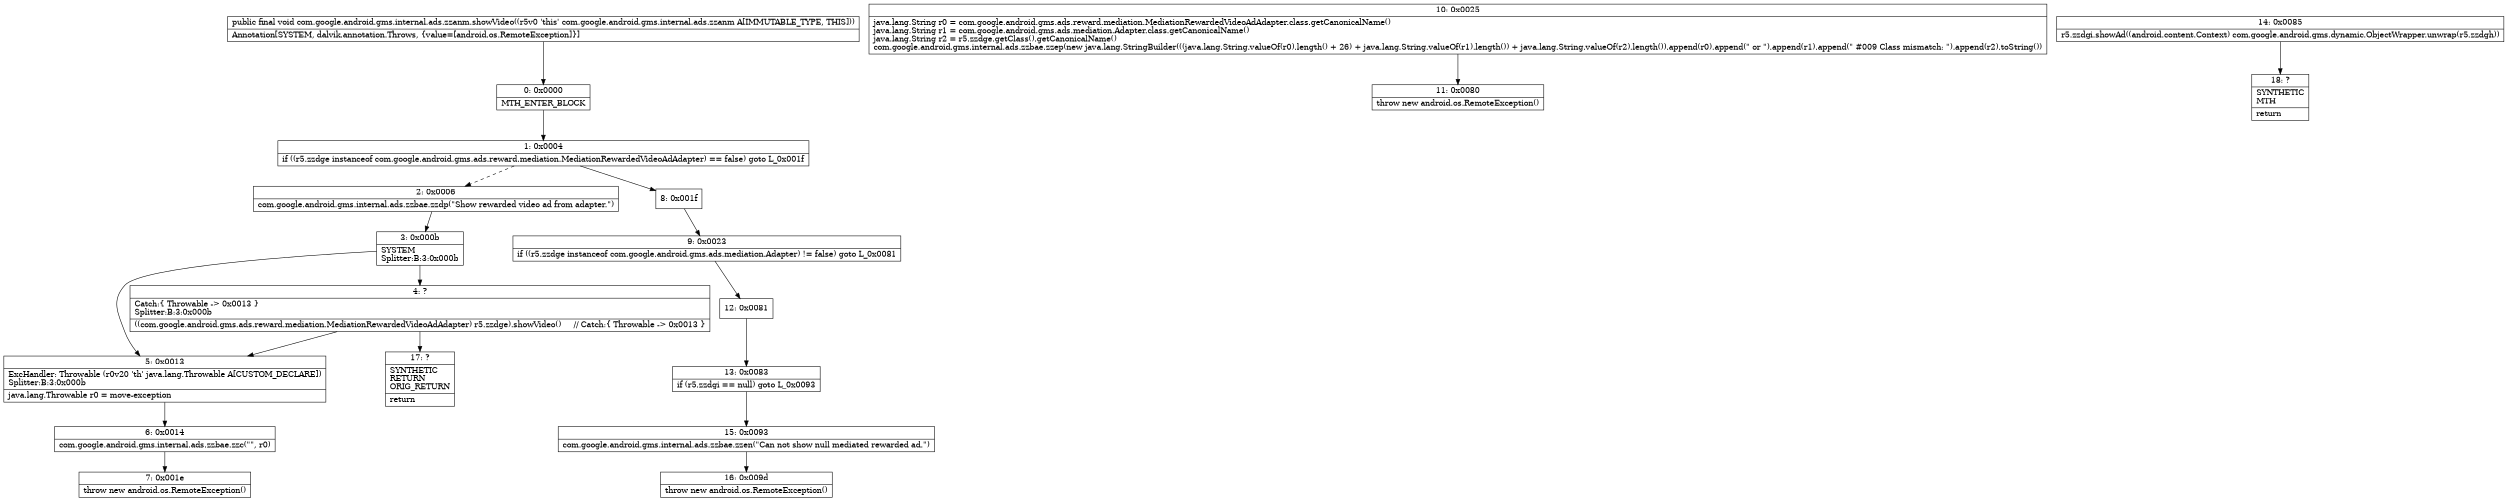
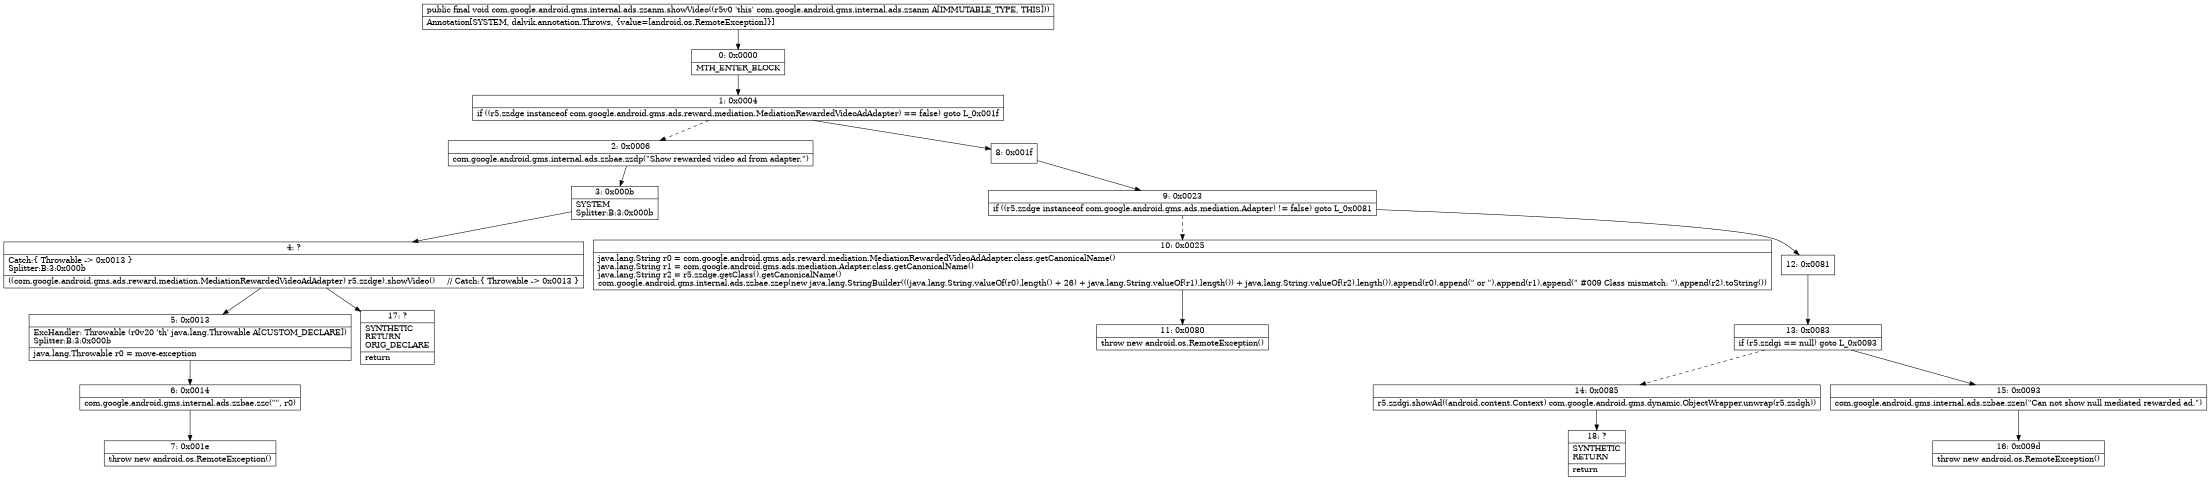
(2266, 101) -> (1590, 457)
none -> (1183, 225)
(213, 265) -> none
none -> (1705, 367)
(420, 387) -> (397, 345)
